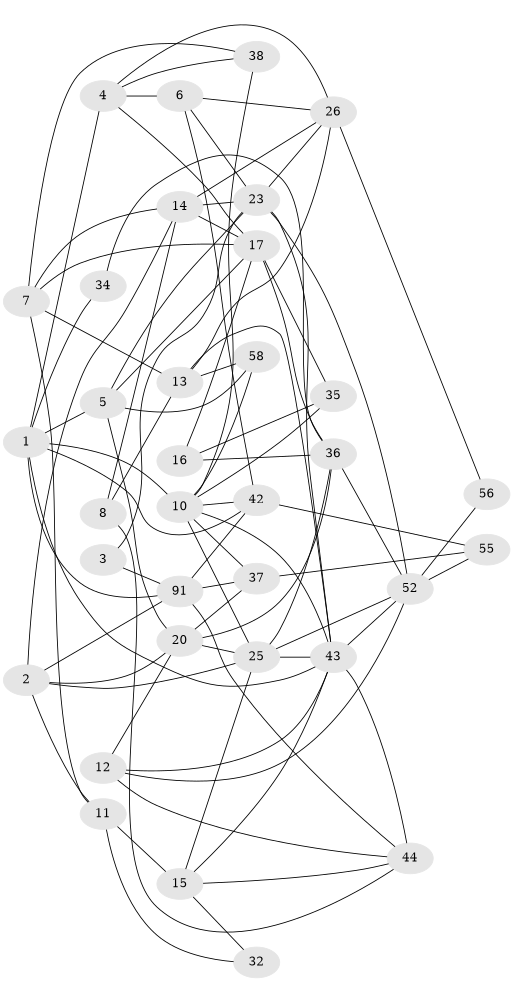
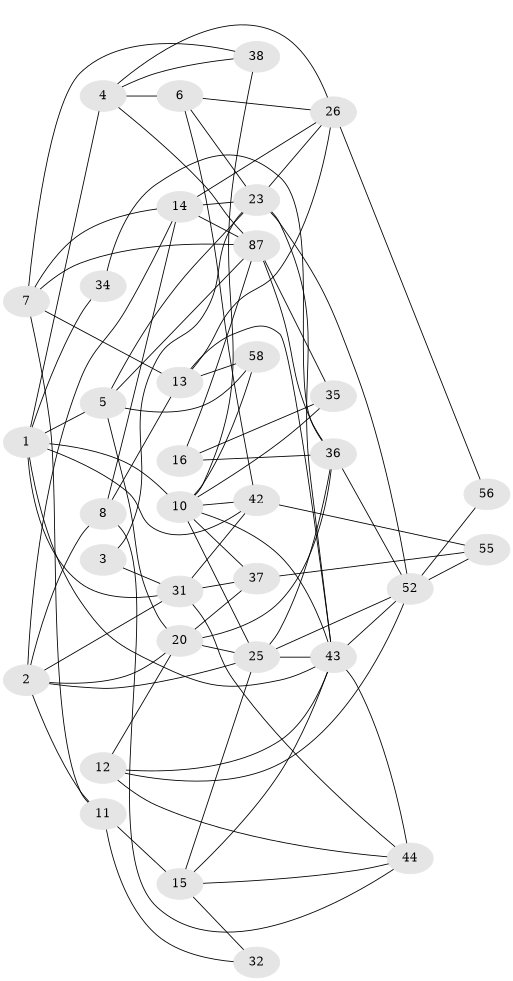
(257, 246) -> (257, 246)
(180, 591) -> (180, 591)
none -> (51, 600)
